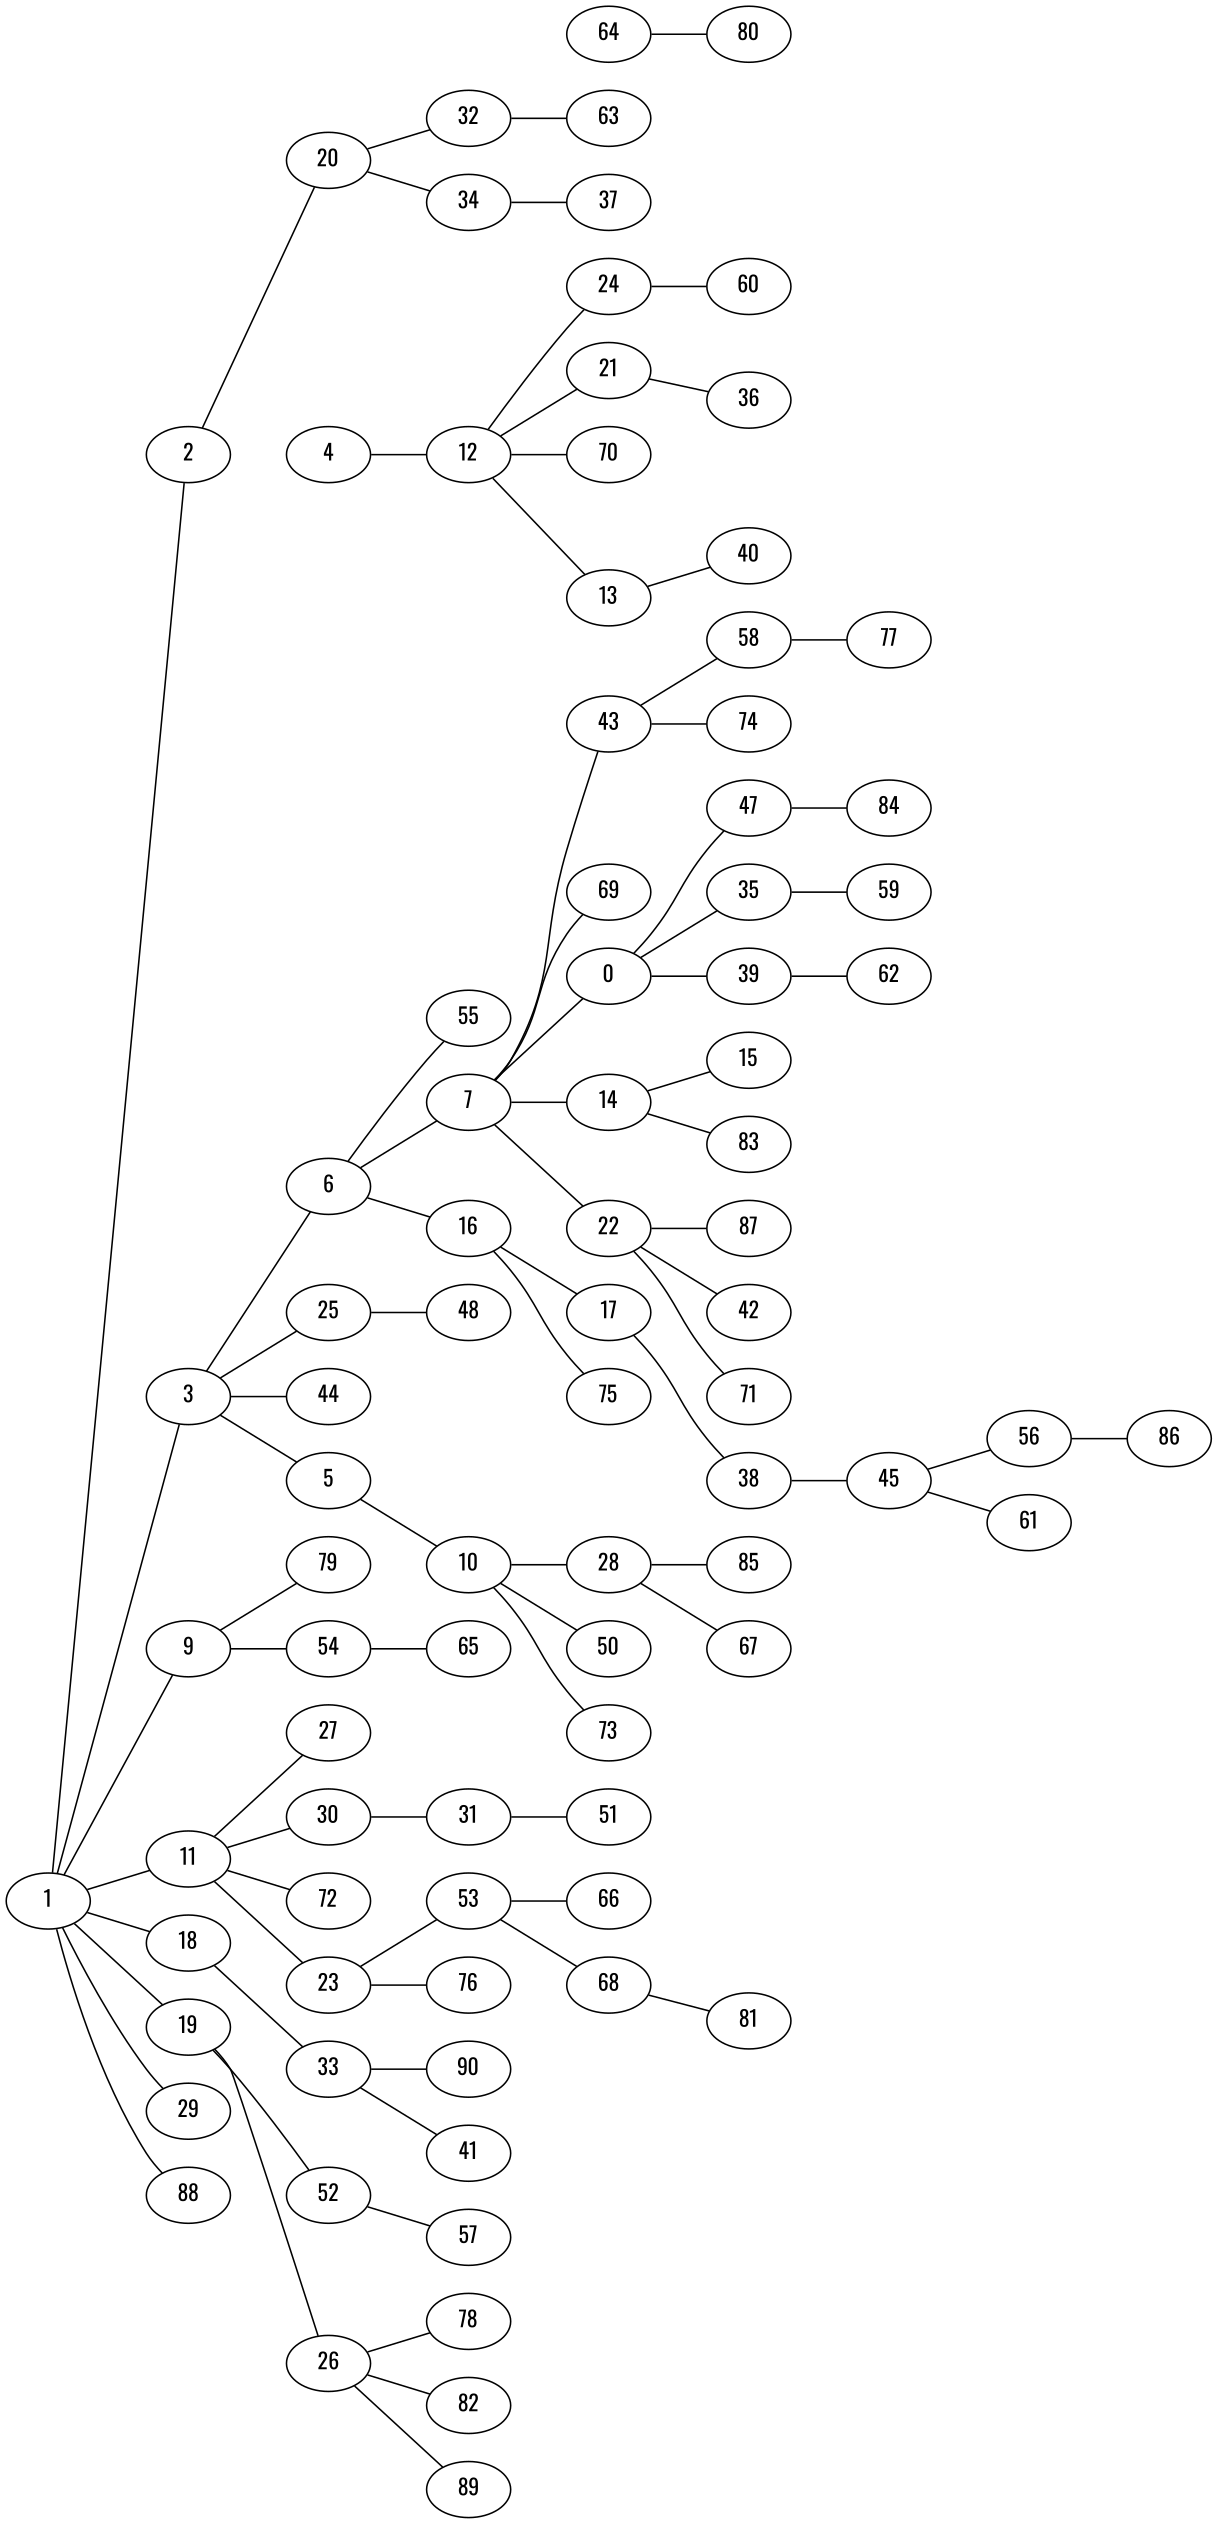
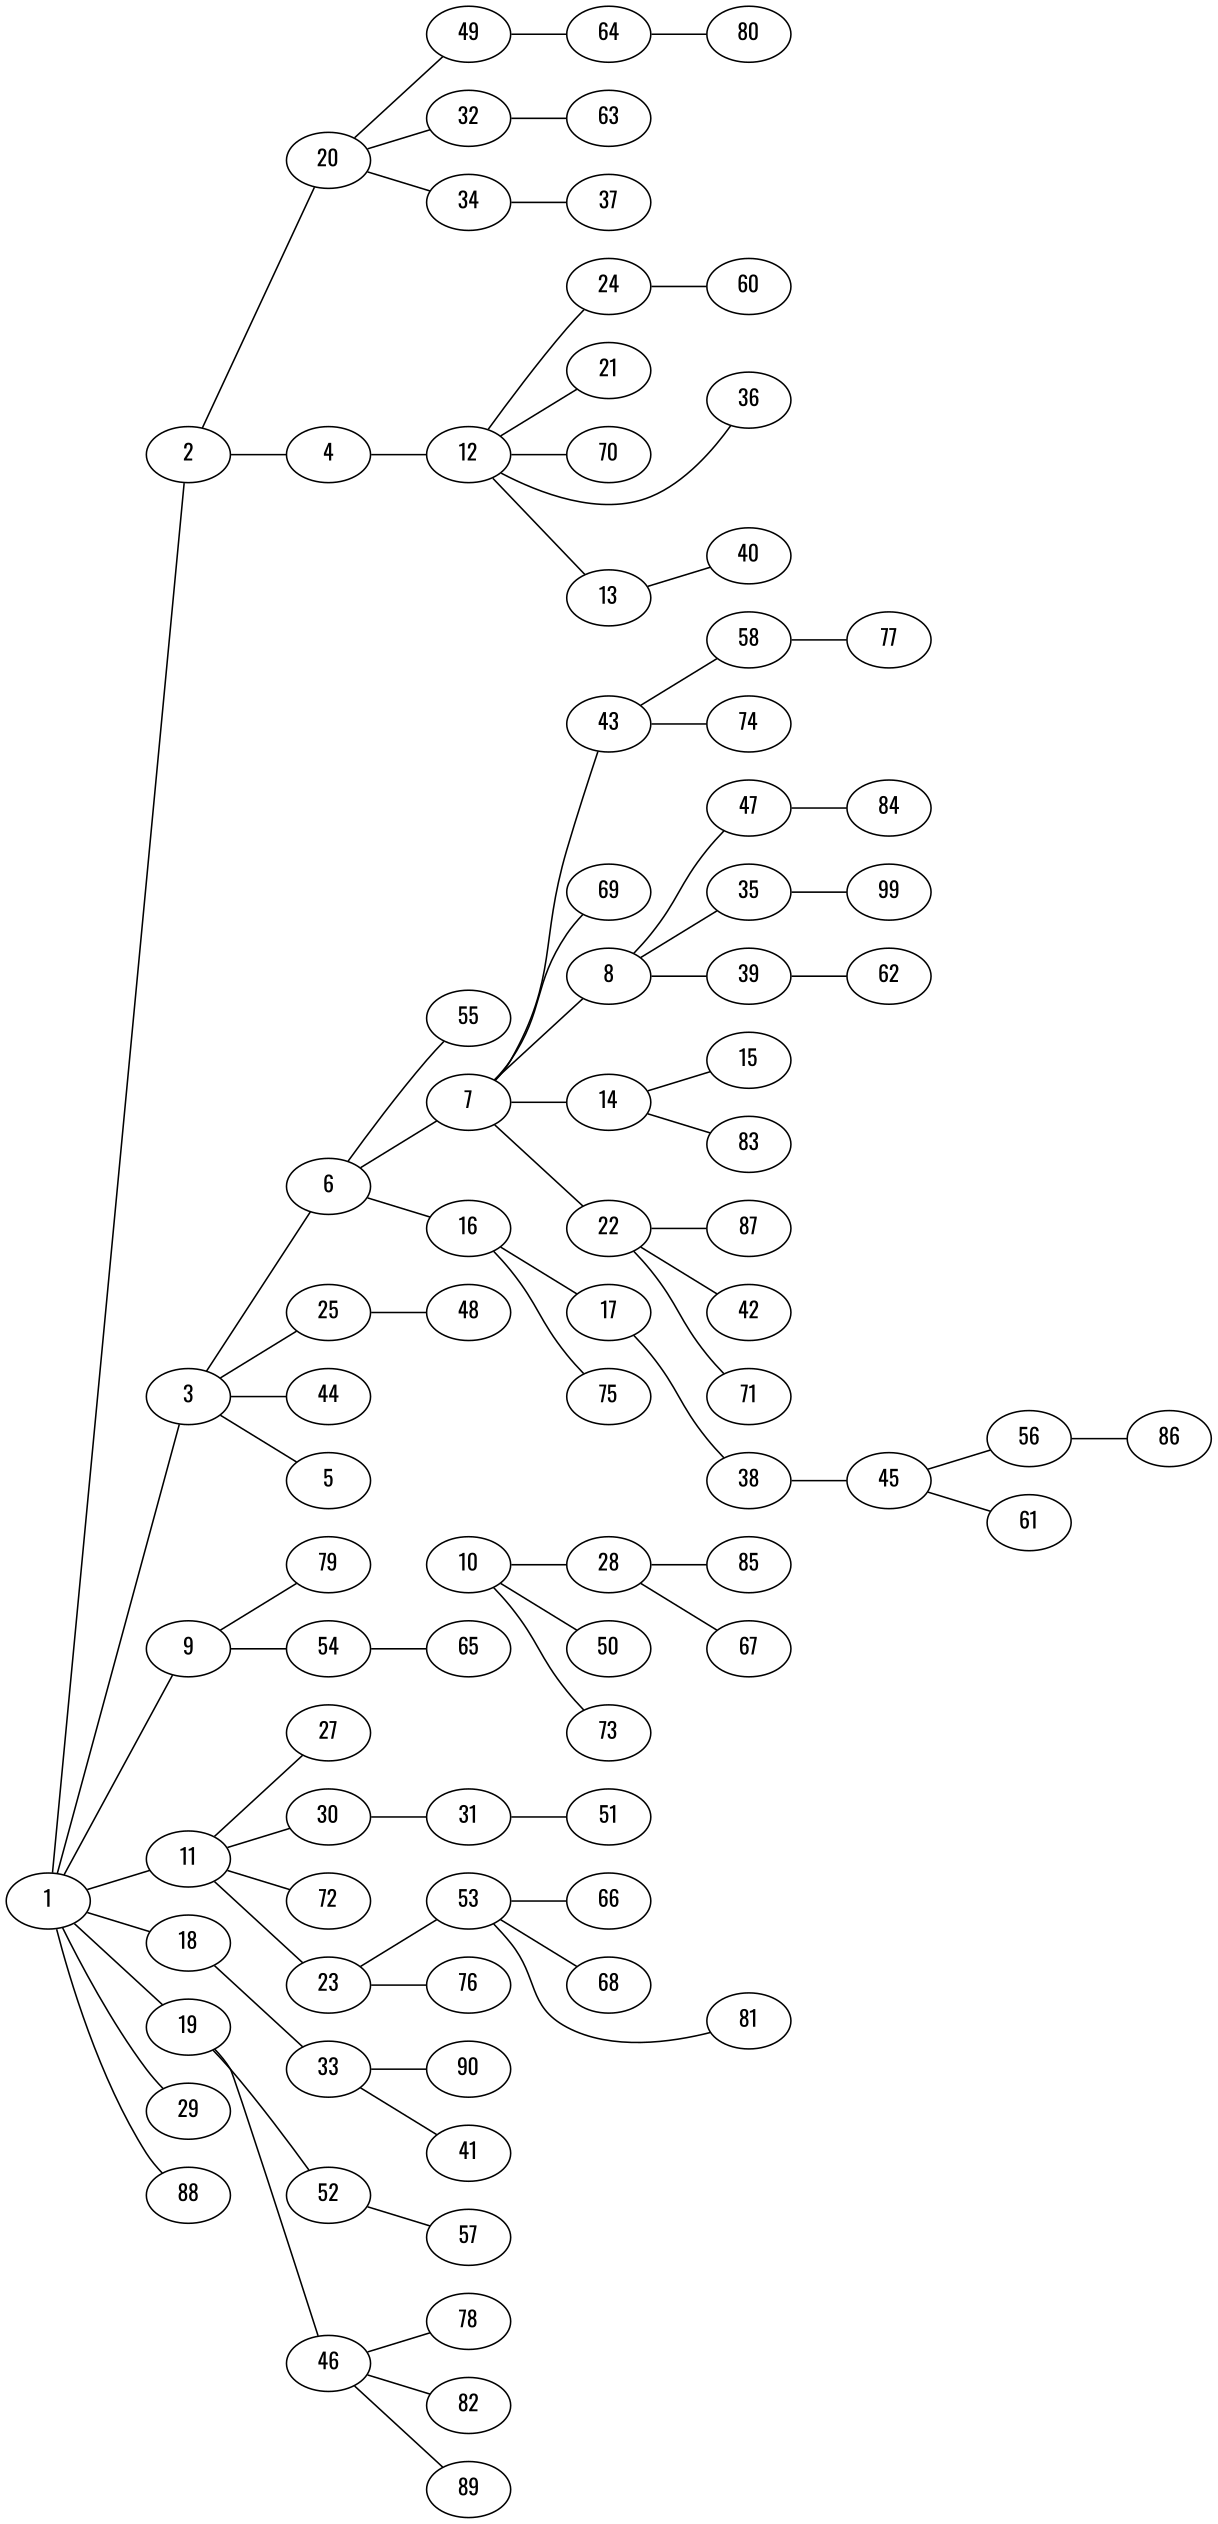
none -> (469, 34)
(679, 385) -> (628, 503)
none -> (259, 455)
(889, 892) -> (889, 892)
(609, 976) -> (609, 976)
(399, 1523) -> none
(679, 2003) -> (575, 2031)
(329, 2363) -> (329, 2363)
